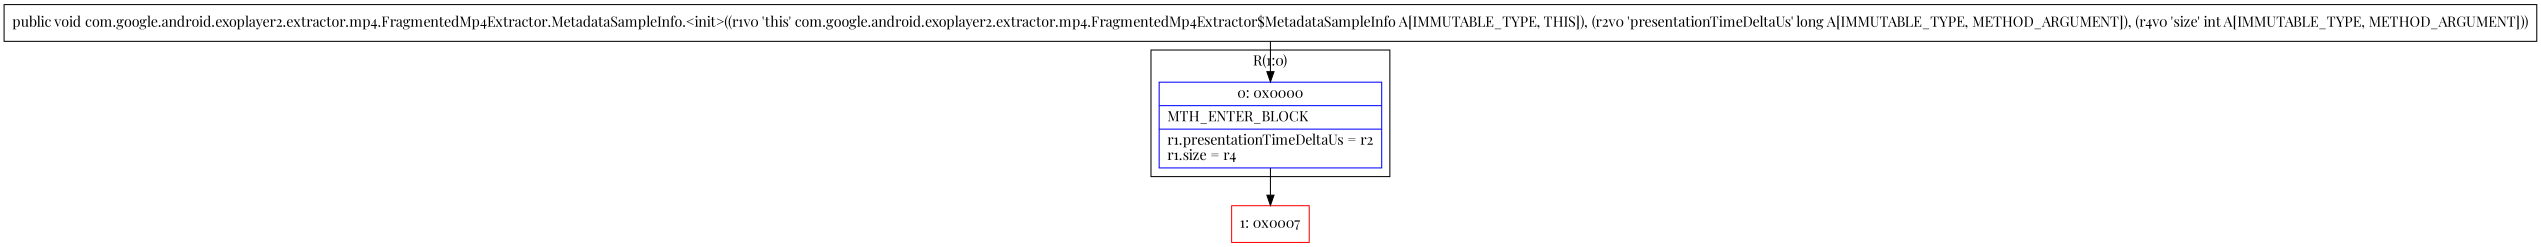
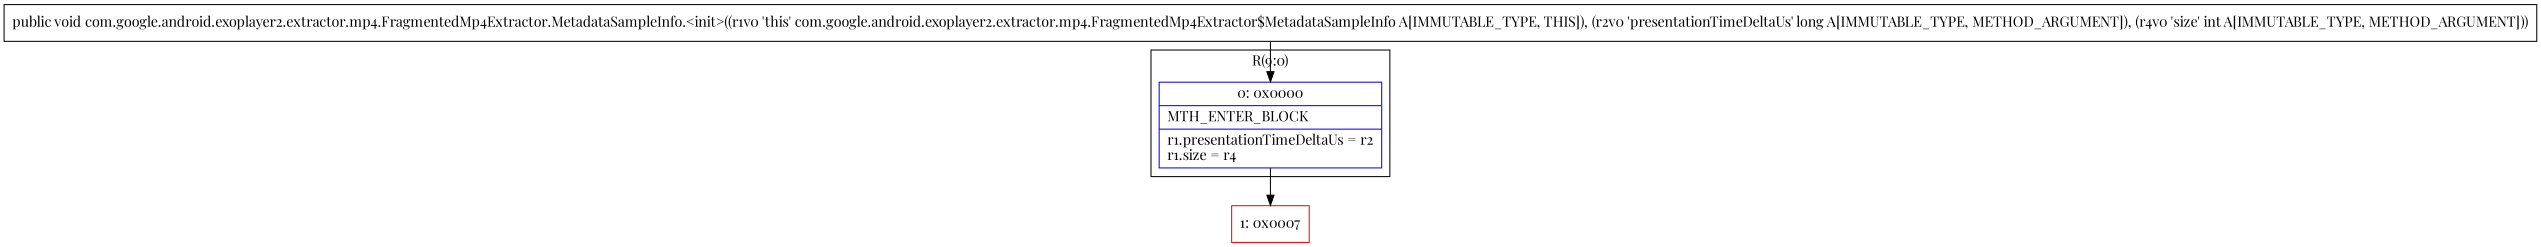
(1270, 62) -> (1270, 62)
